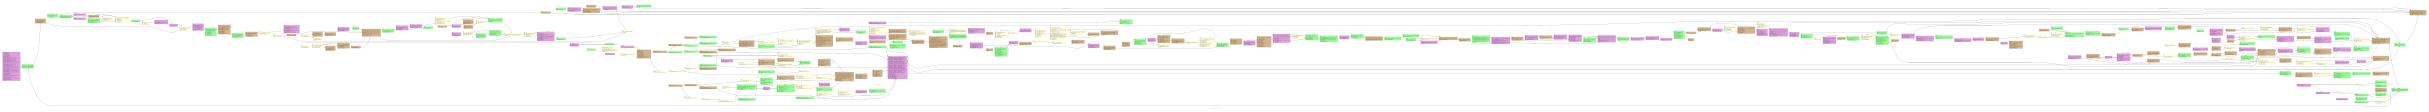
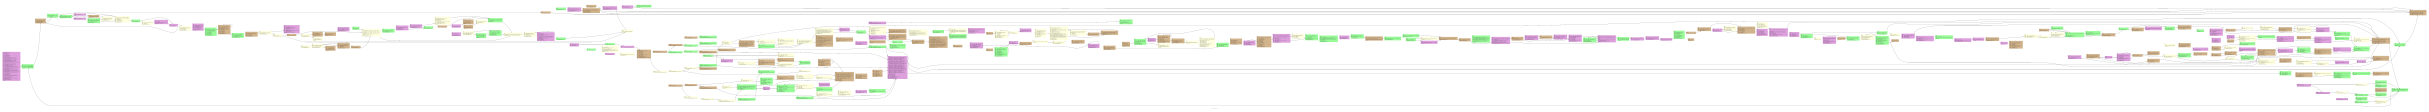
(371, 33) -> (371, 33)
